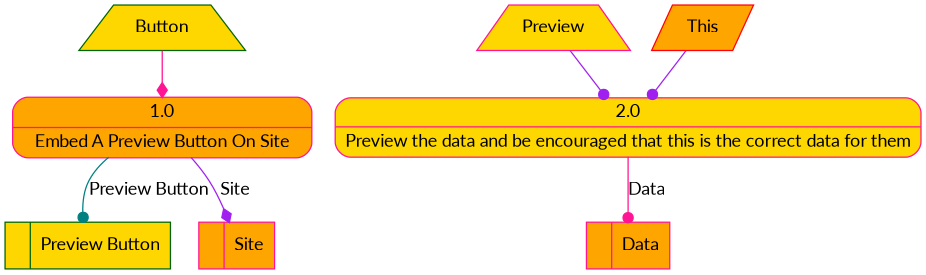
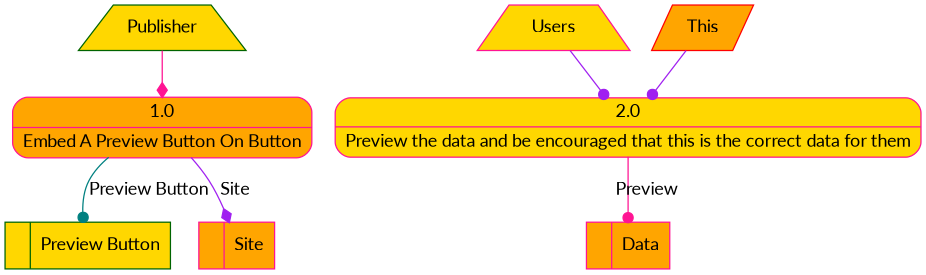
(162, 28) -> (162, 28)
(554, 28) -> (554, 28)
(162, 142) -> (162, 142)
(647, 190) -> (647, 190)
